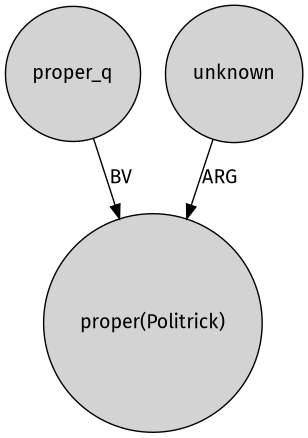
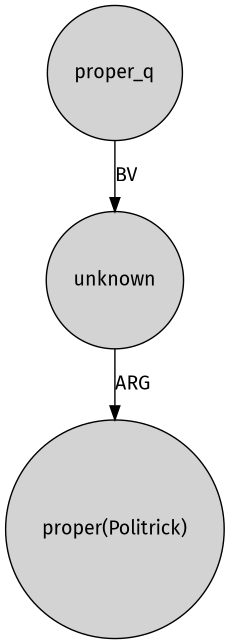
(104, 172) -> (115, 169)
